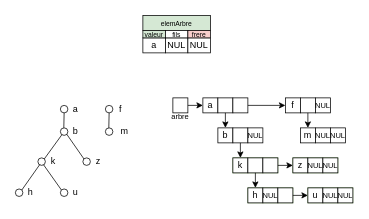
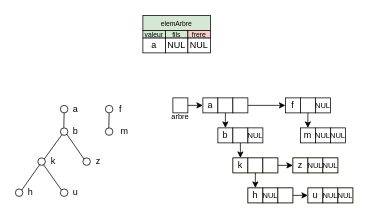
(177, 34) -> (177, 34)
